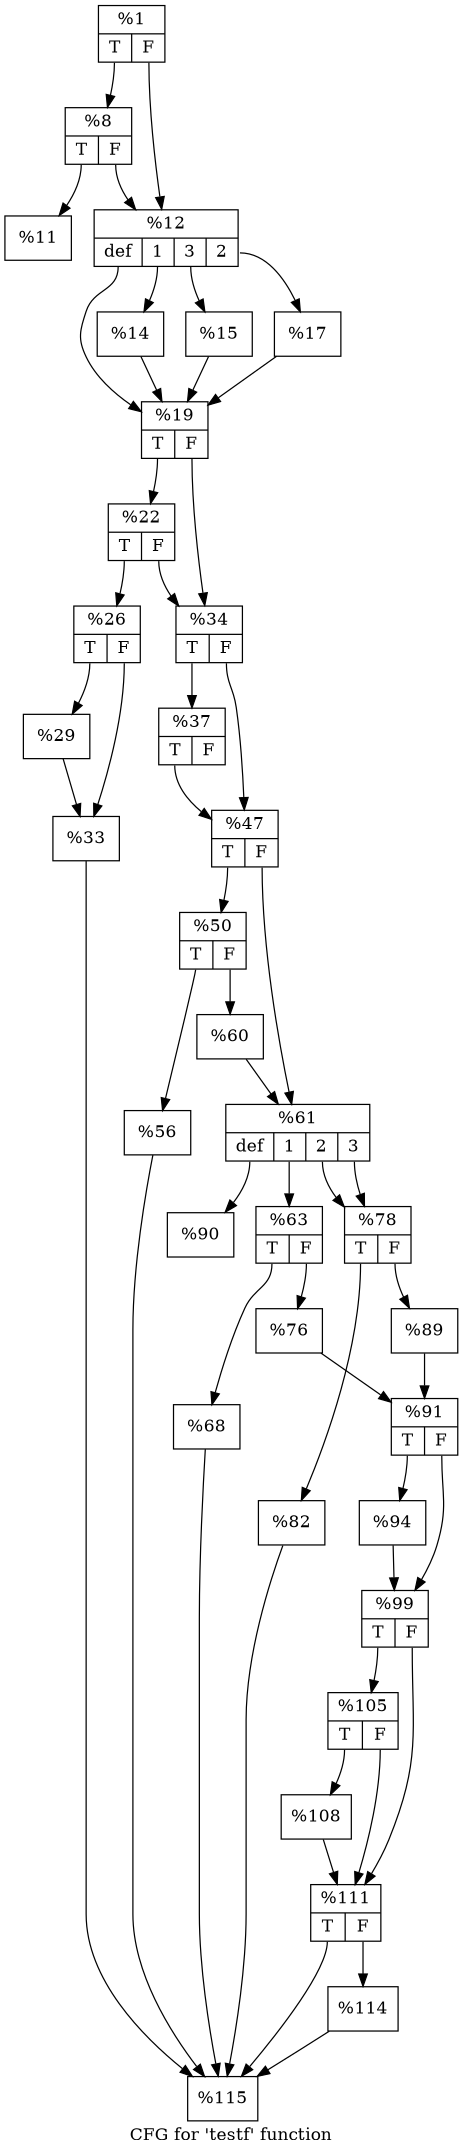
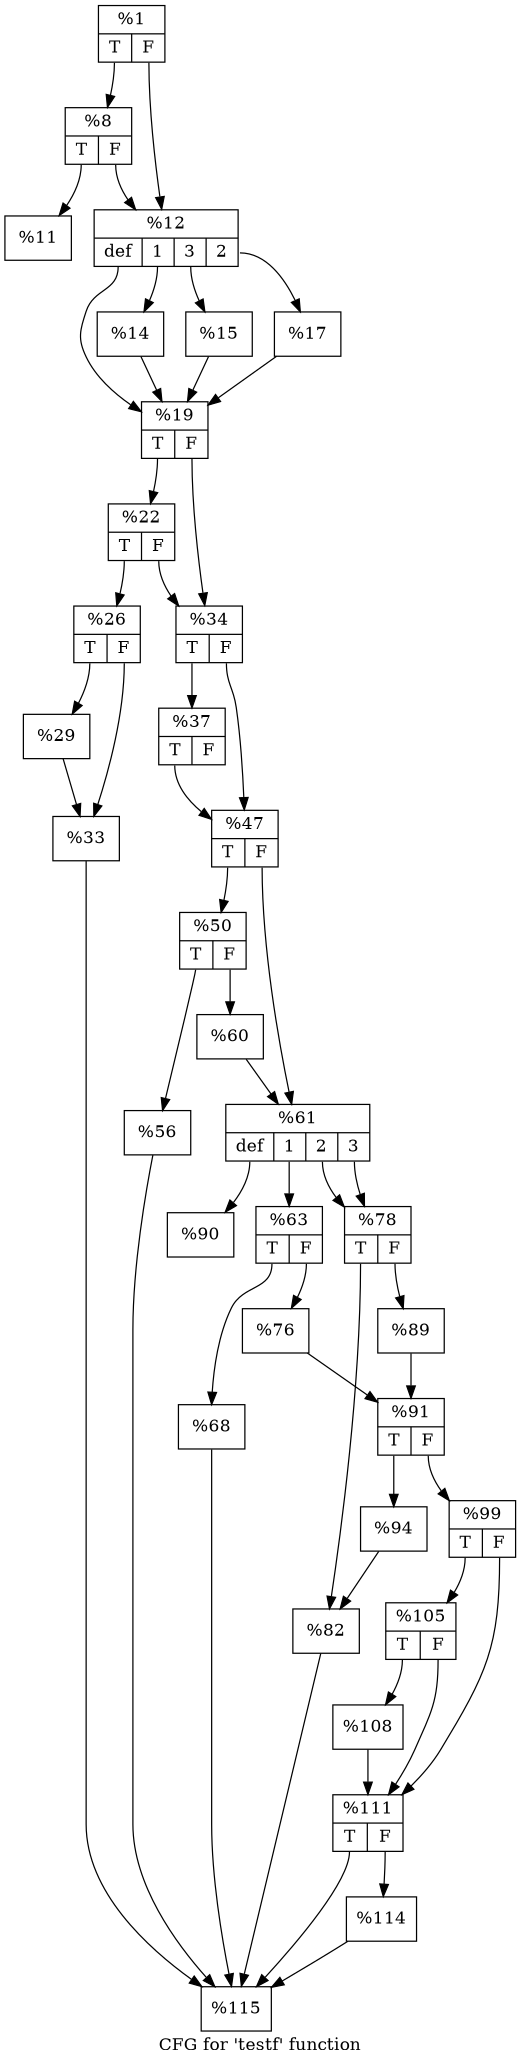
(394, 1561) -> (363, 1575)
